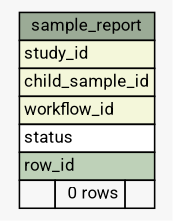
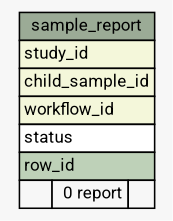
(94, 193) -> (93, 193)
